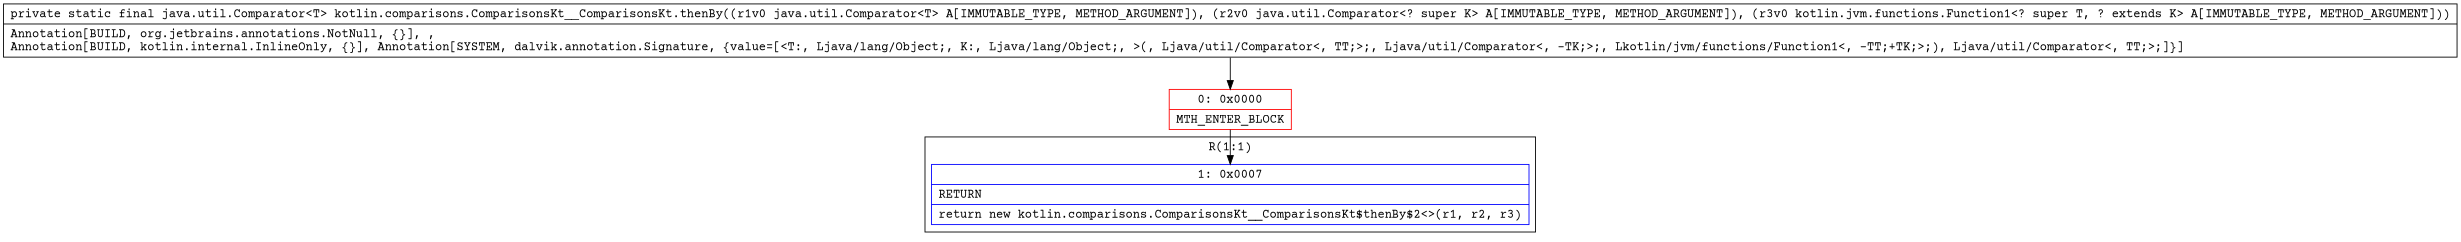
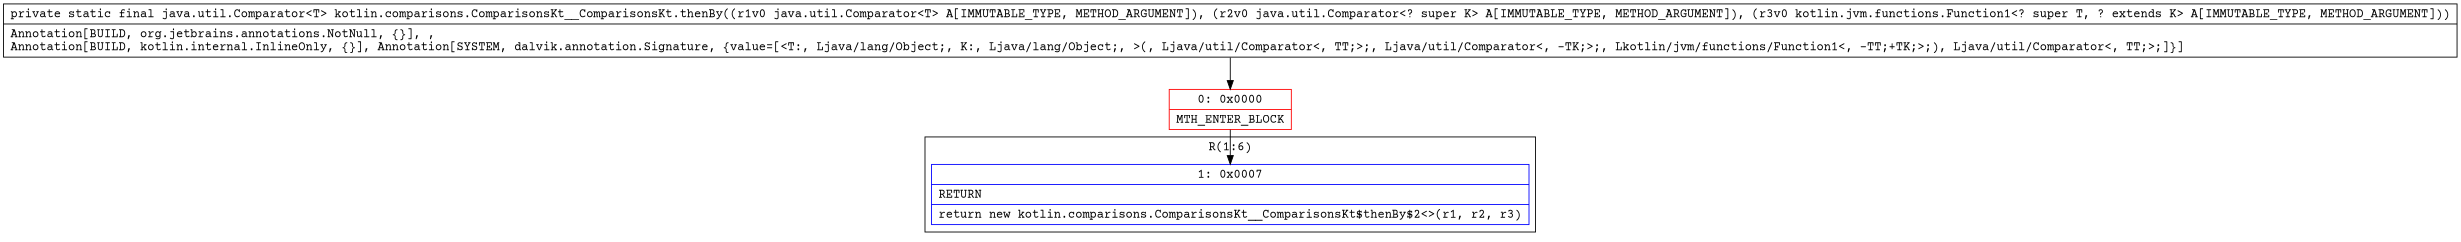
(1230, 147) -> (1230, 147)
